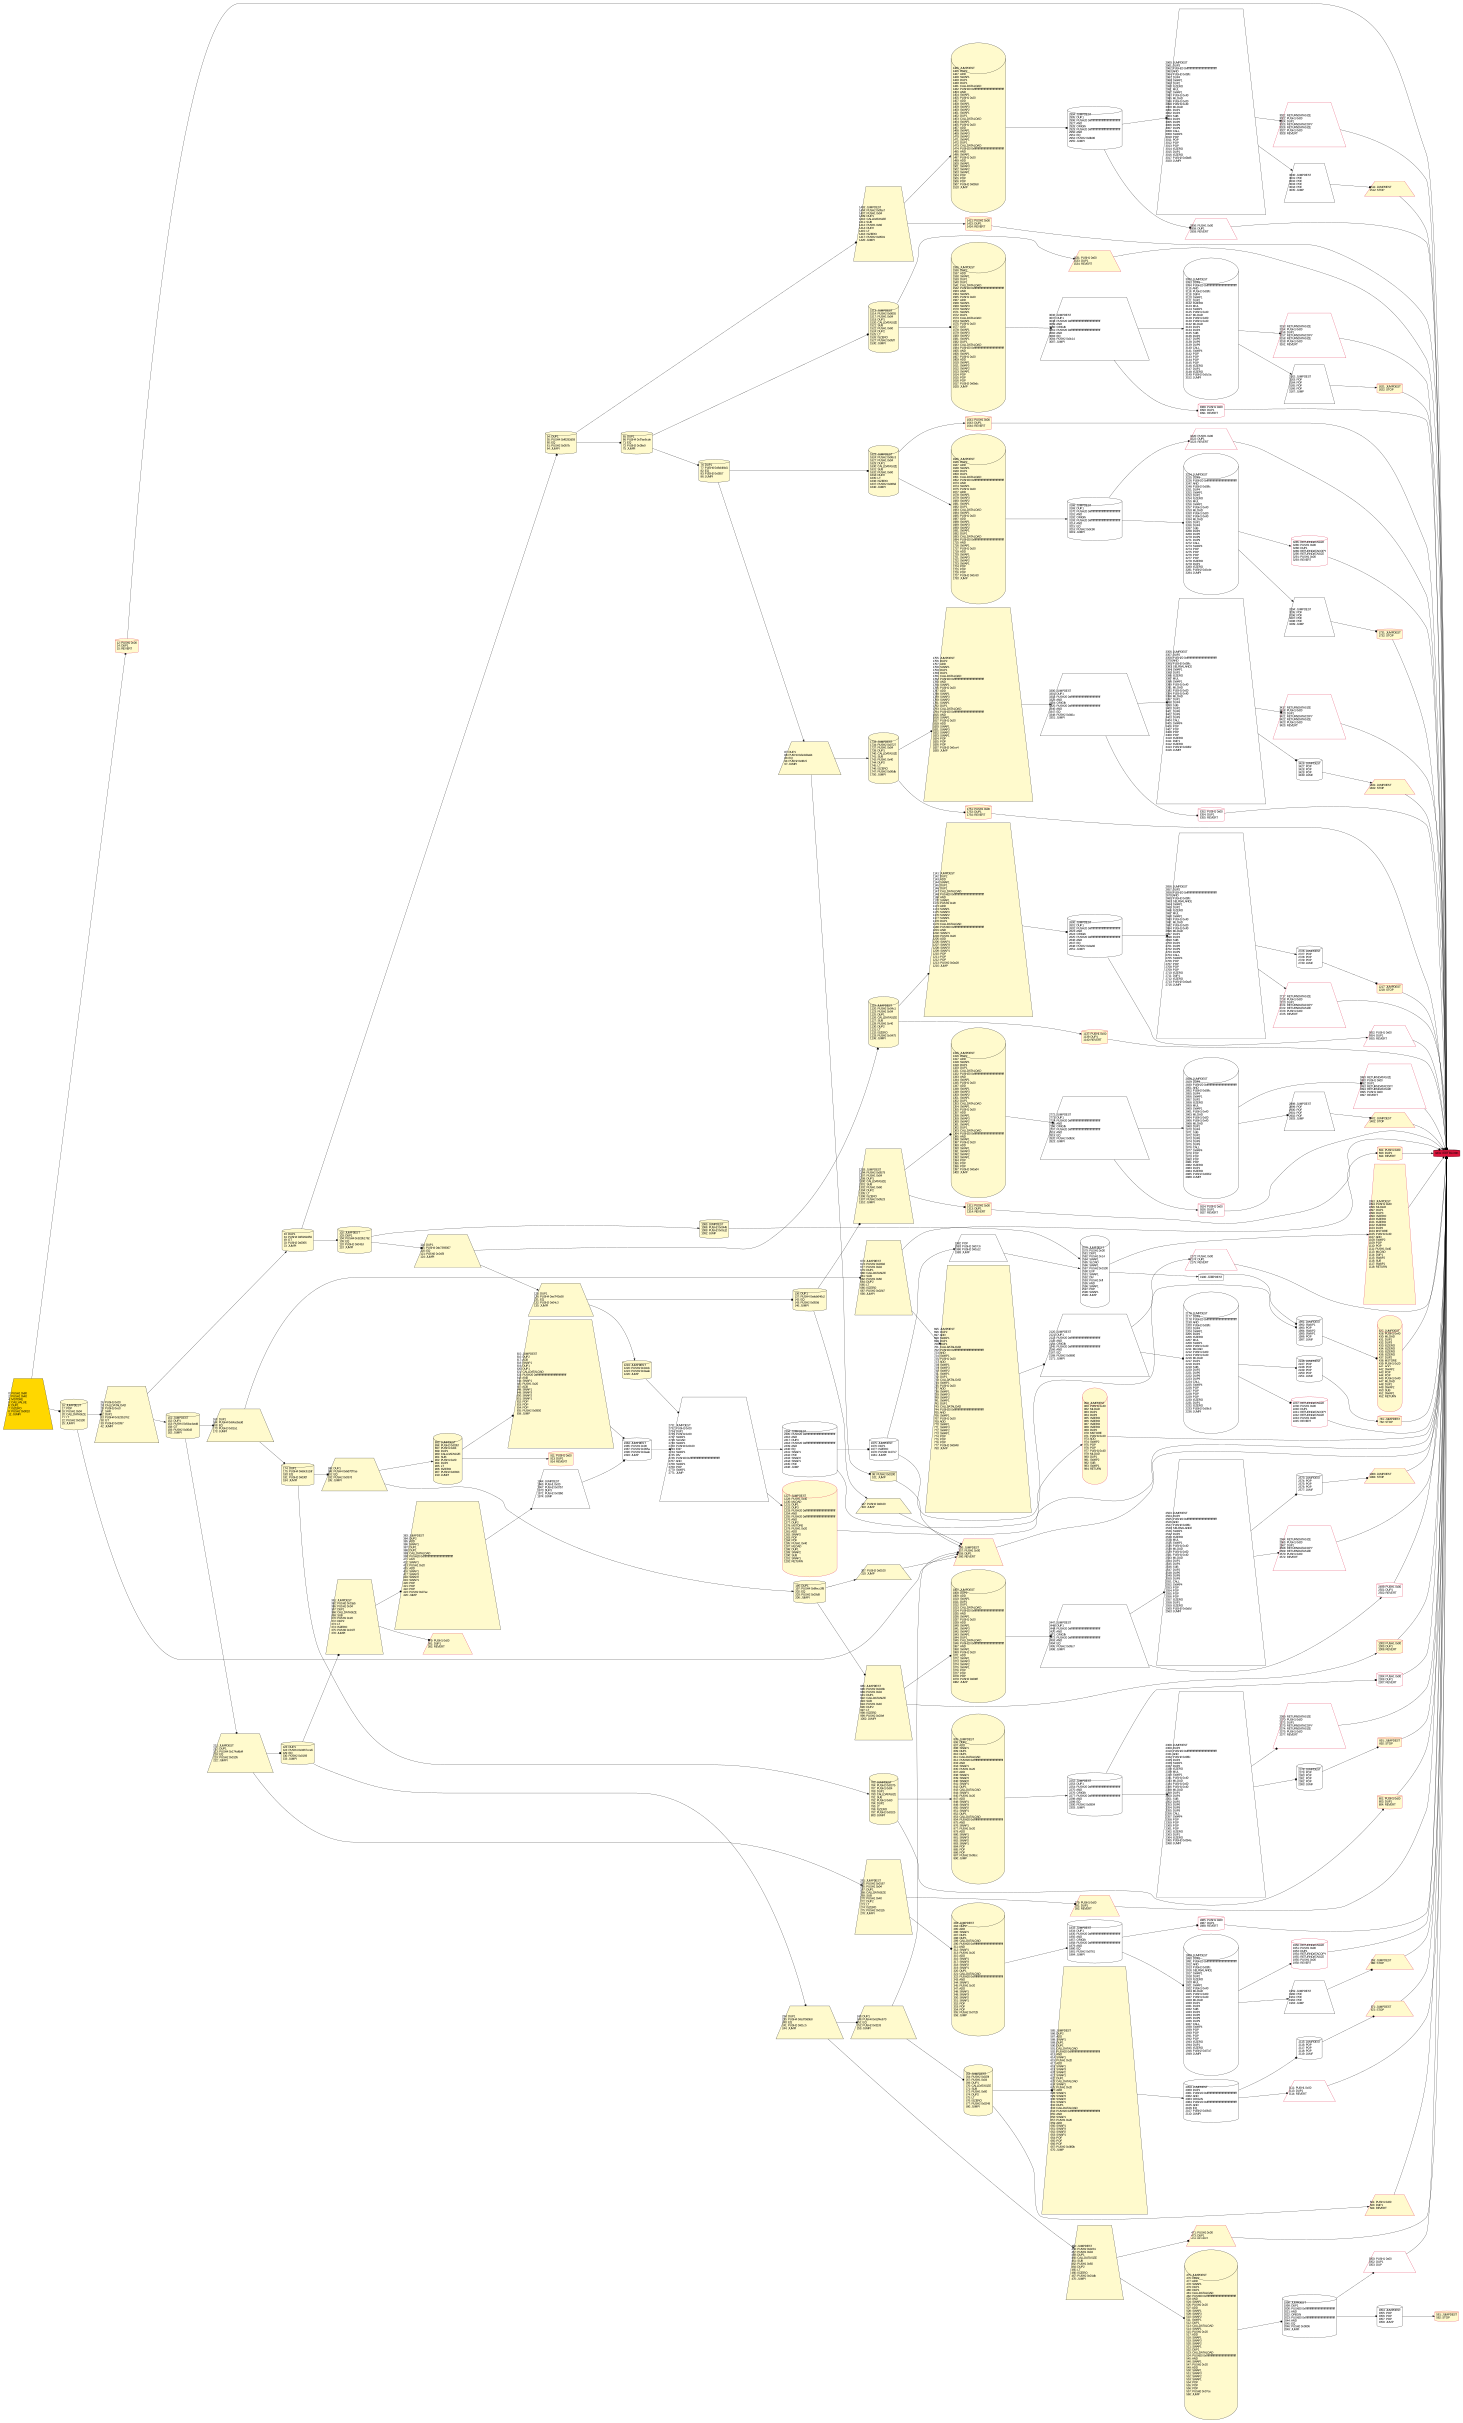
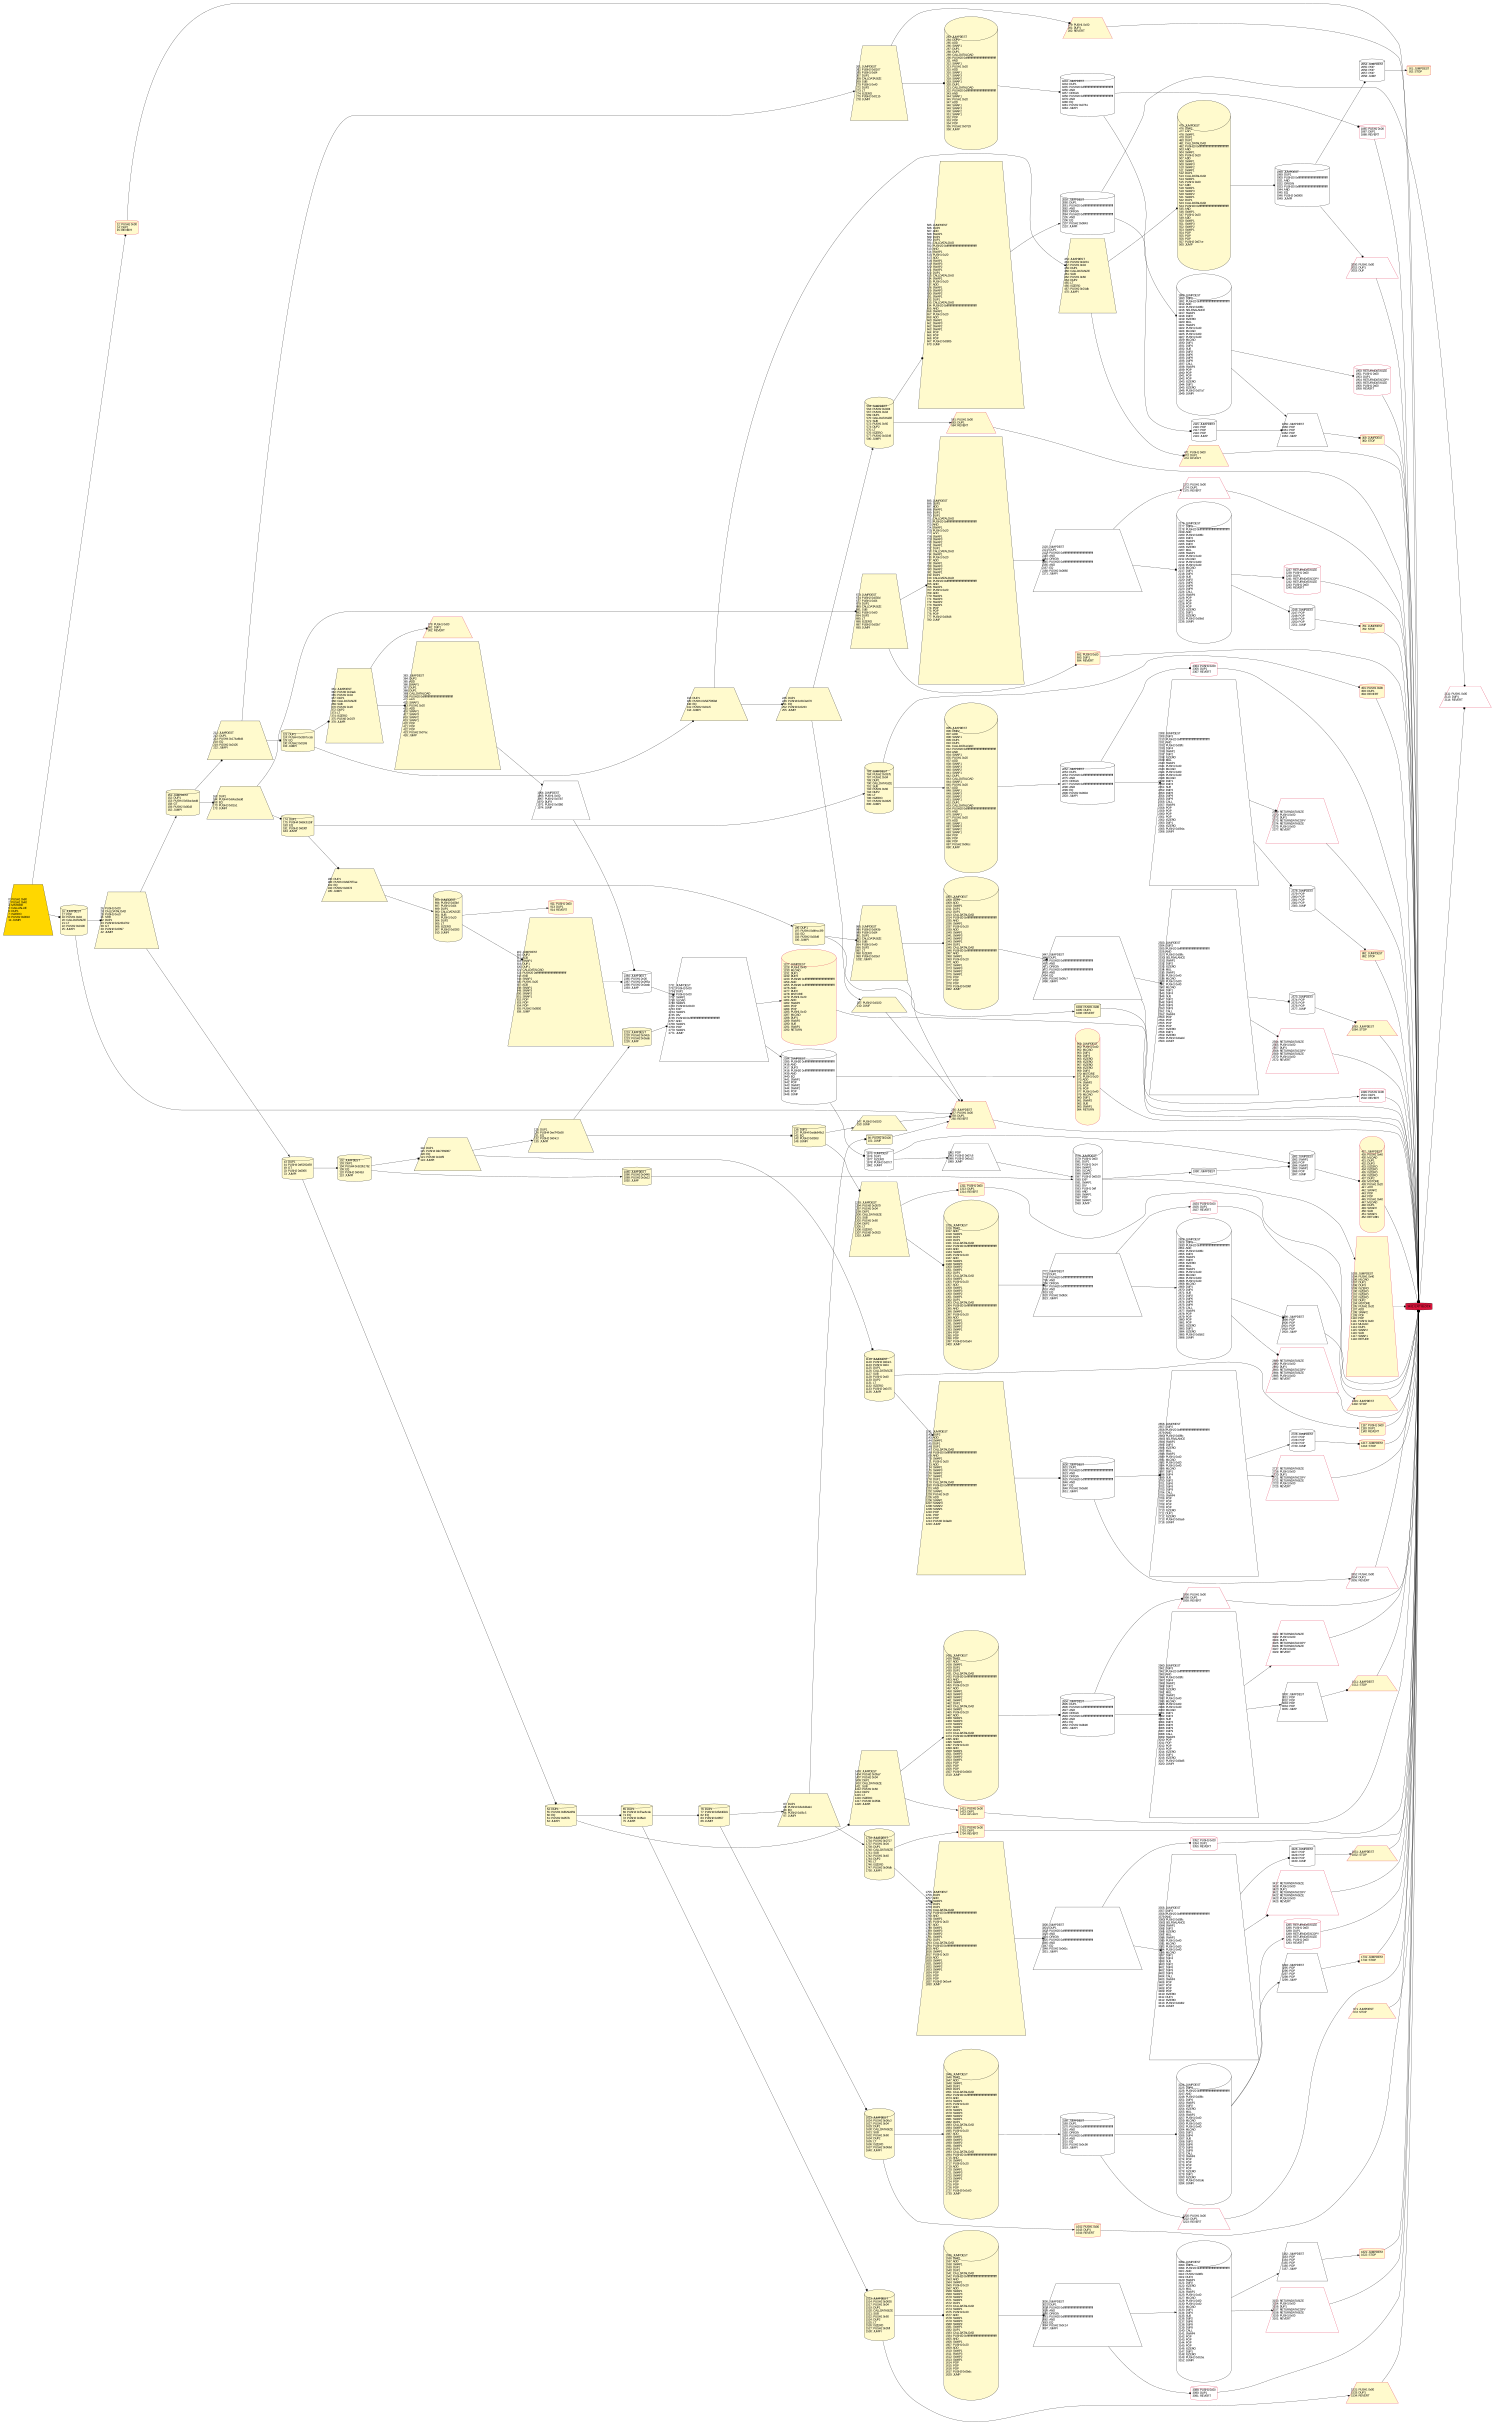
(1390, 1646) -> (1088, 1010)
(1441, 1797) -> (1442, 1006)
(1390, 1962) -> (1372, 440)
(1347, 2029) -> (1249, 430)
